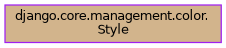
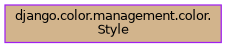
(113, 24) -> (113, 24)
